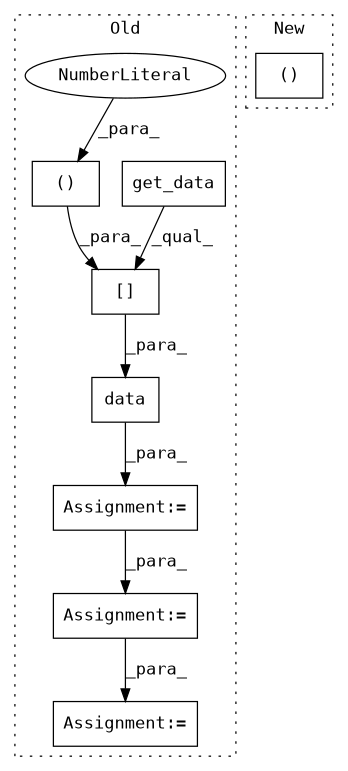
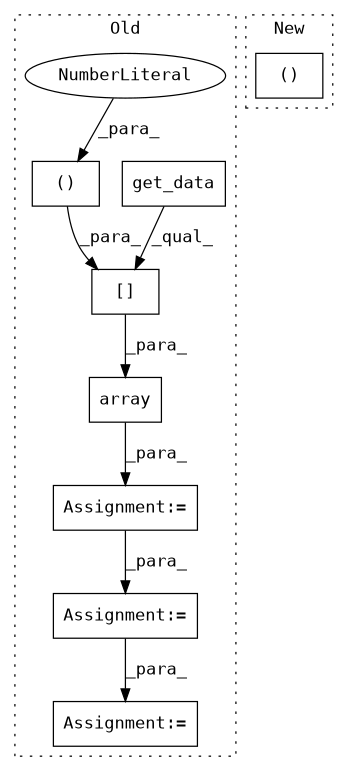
(125, 400) -> (125, 400)
